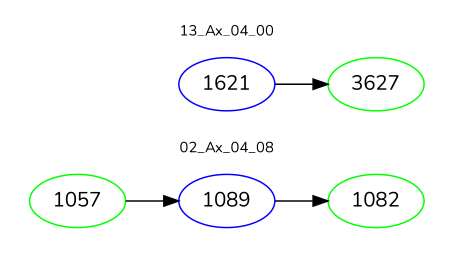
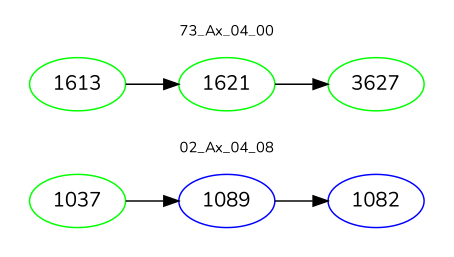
(227, 32) -> (227, 32)
none -> (78, 84)
(227, 84) -> (227, 84)
(78, 201) -> (78, 201)
(376, 201) -> (376, 201)
